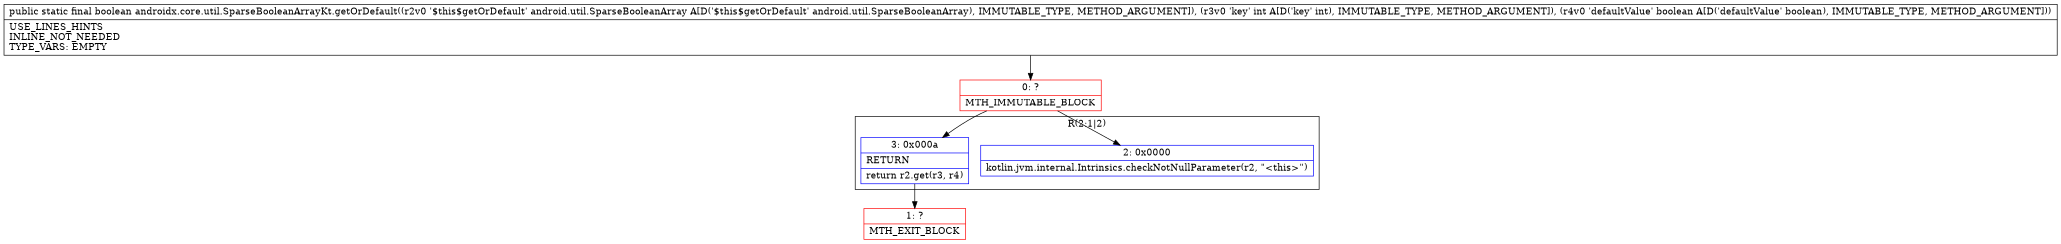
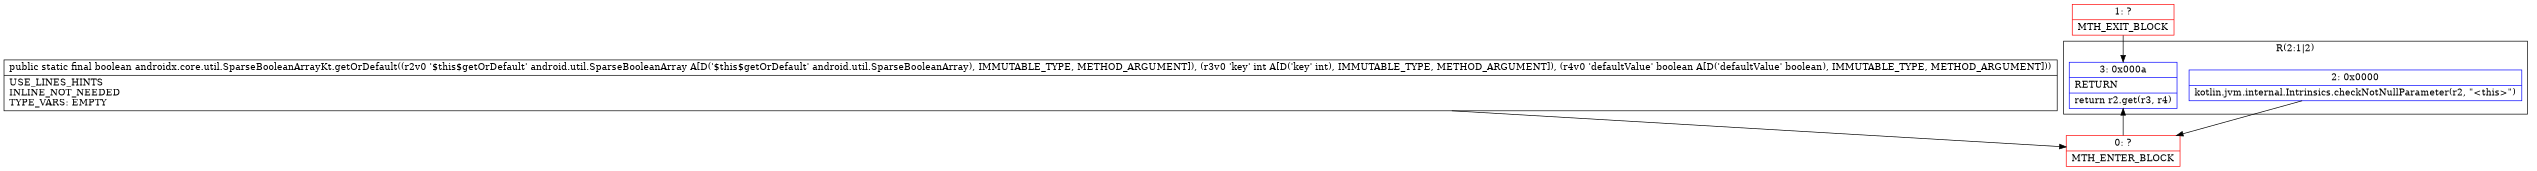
(1031, 103) -> (2123, 158)
(1086, 126) -> (2237, 119)
(915, 194) -> (2123, 45)
